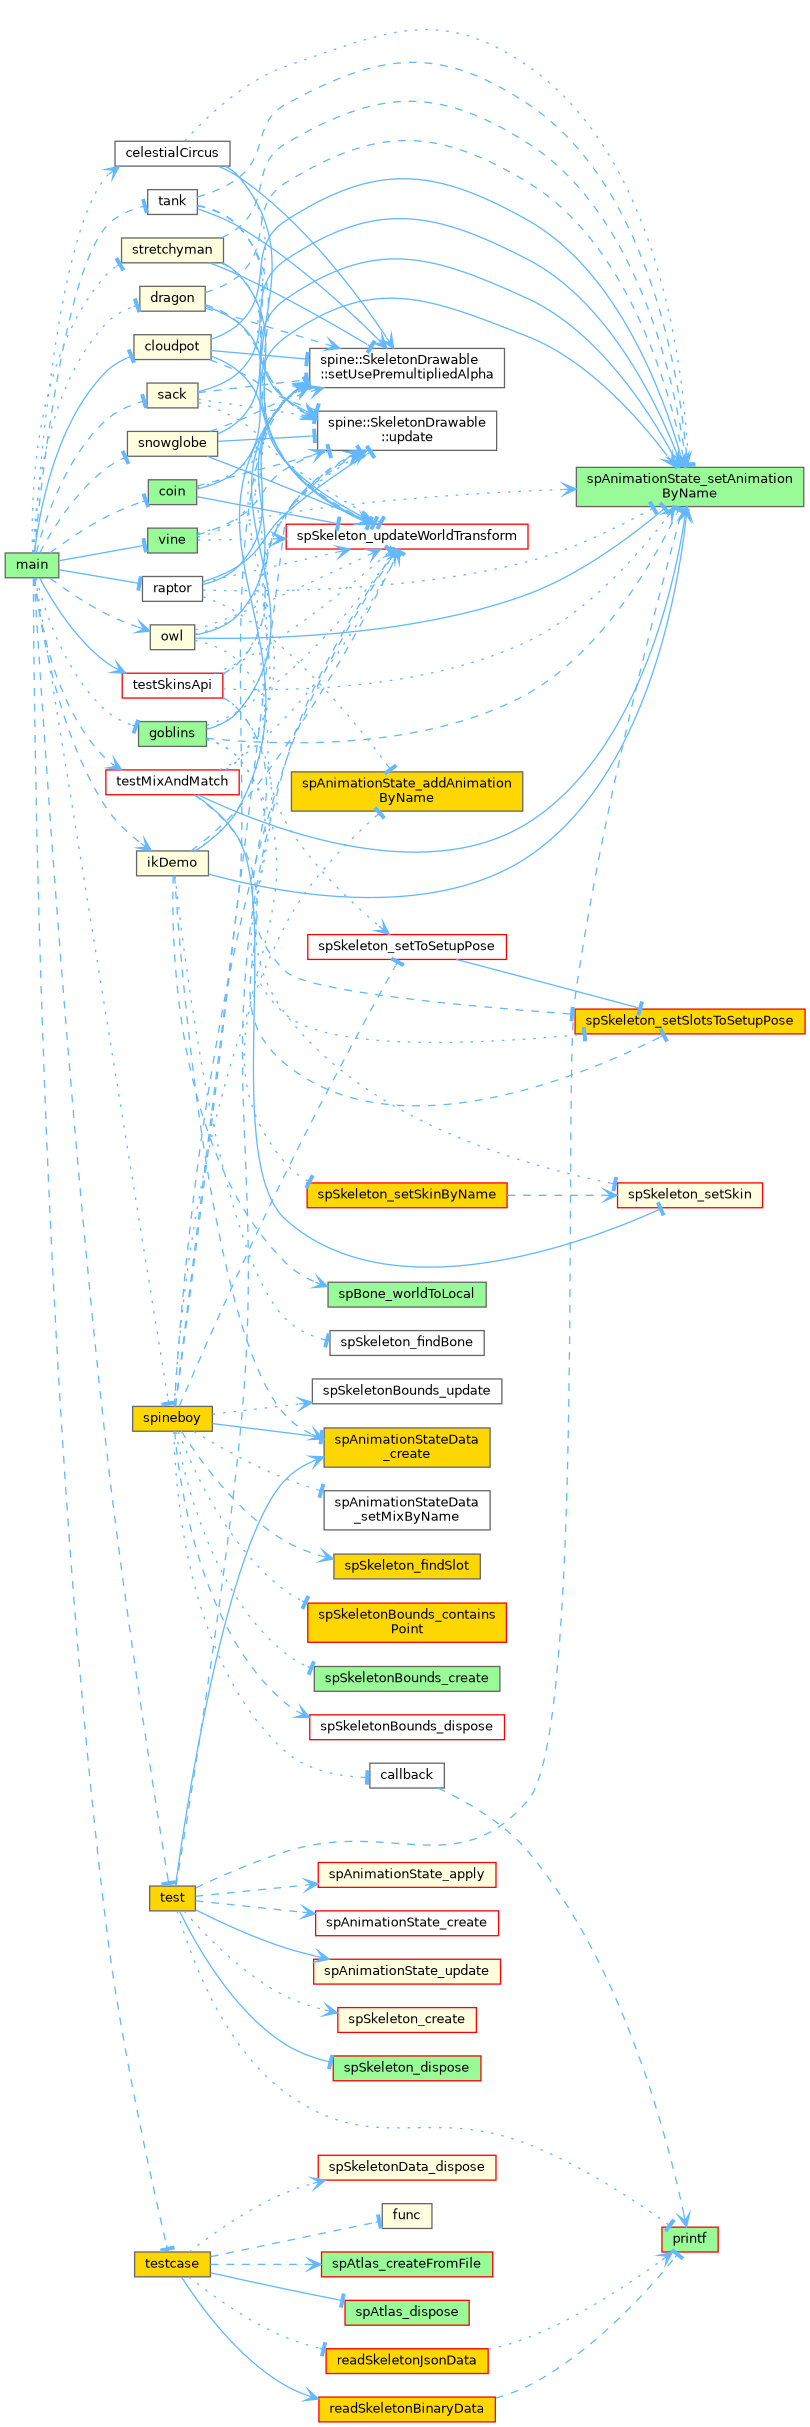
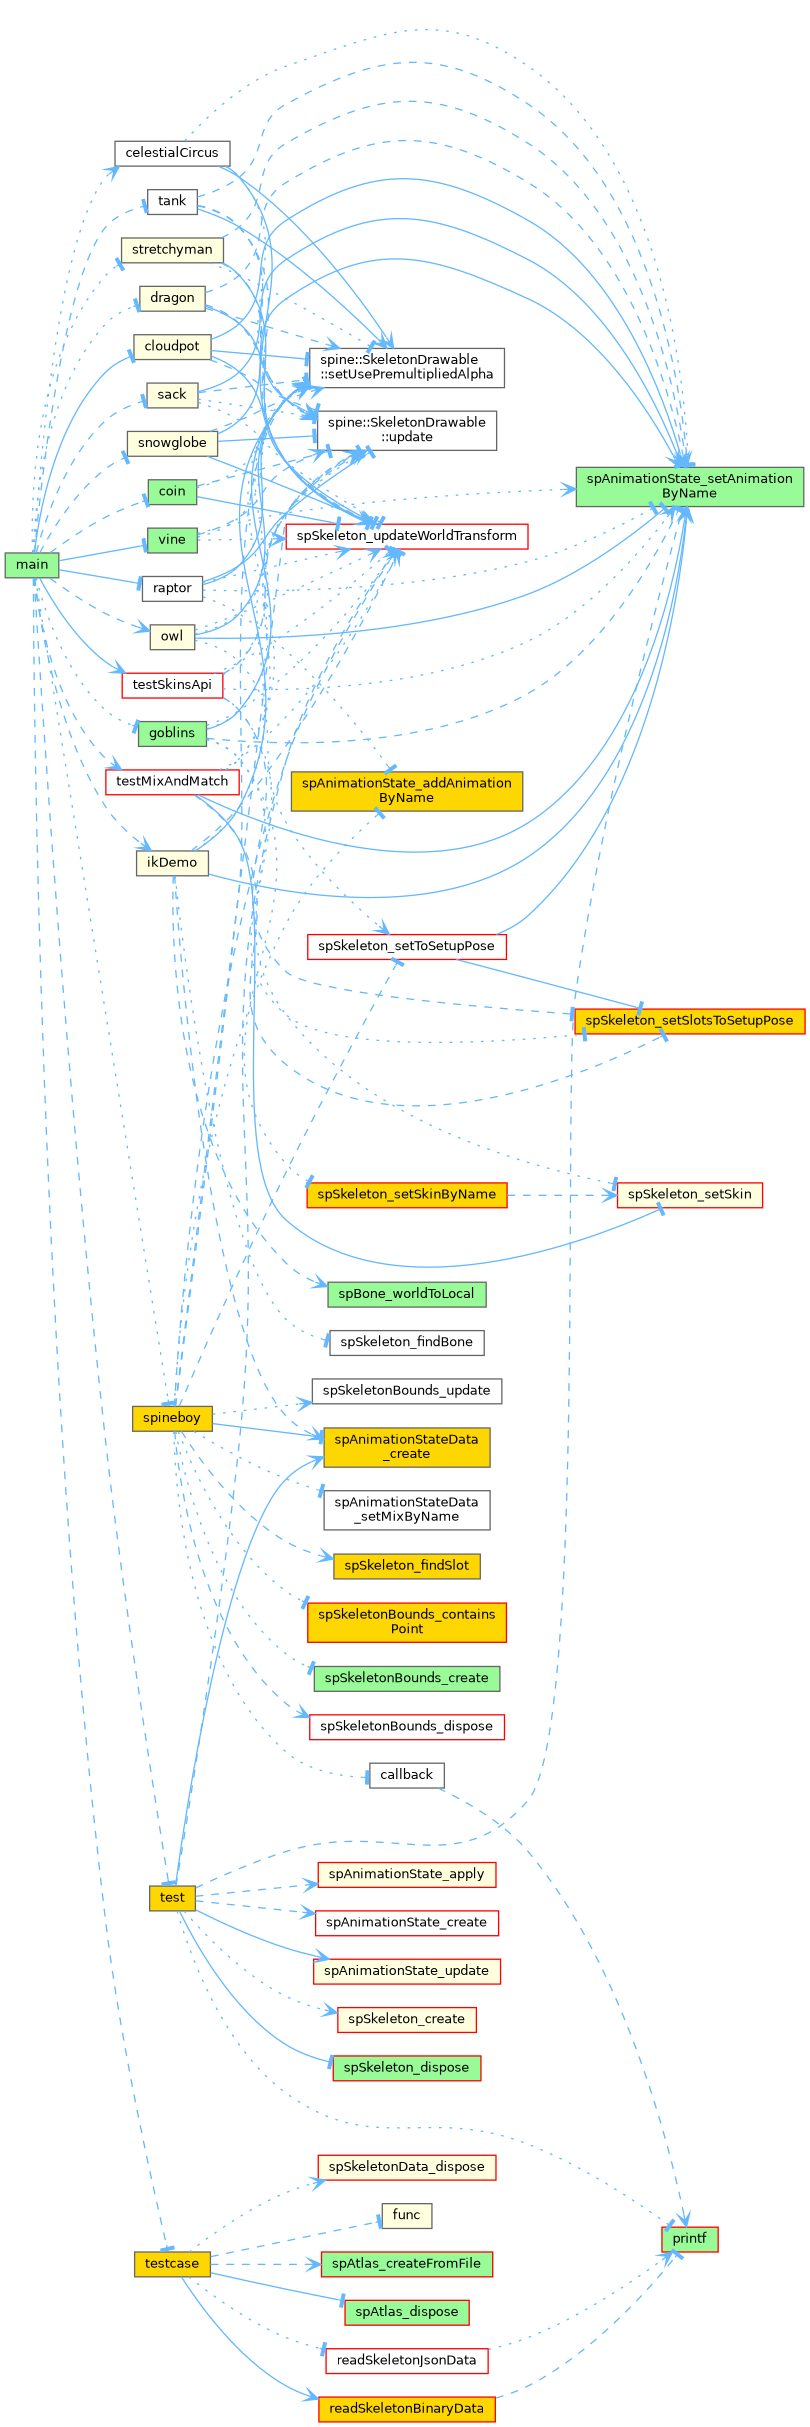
(402, 299) -> (634, 749)
(298, 305) -> (298, 305)
(407, 2361) -> (407, 2361)
